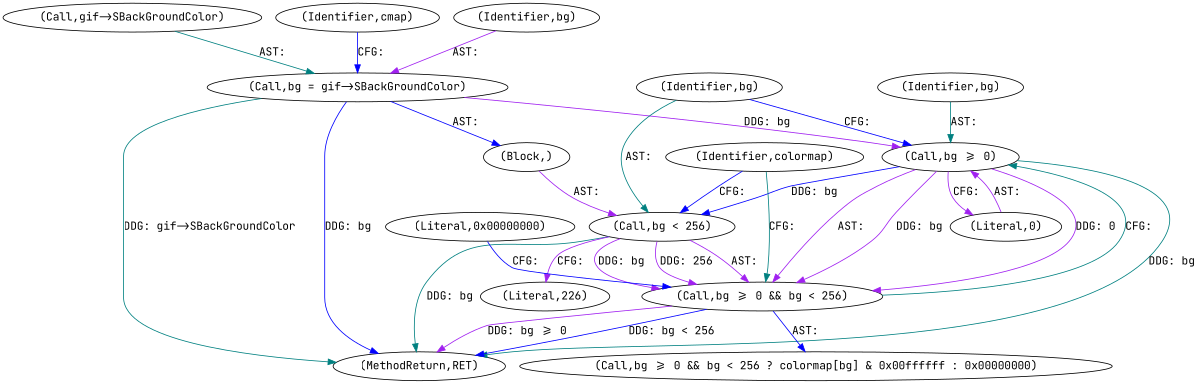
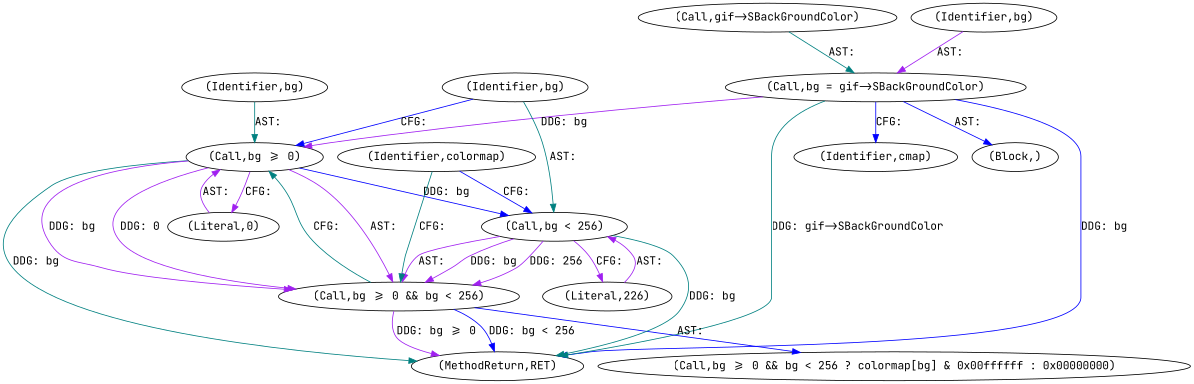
(358, 48) -> (876, 118)
(571, 197) -> (635, 259)
(480, 227) -> none
